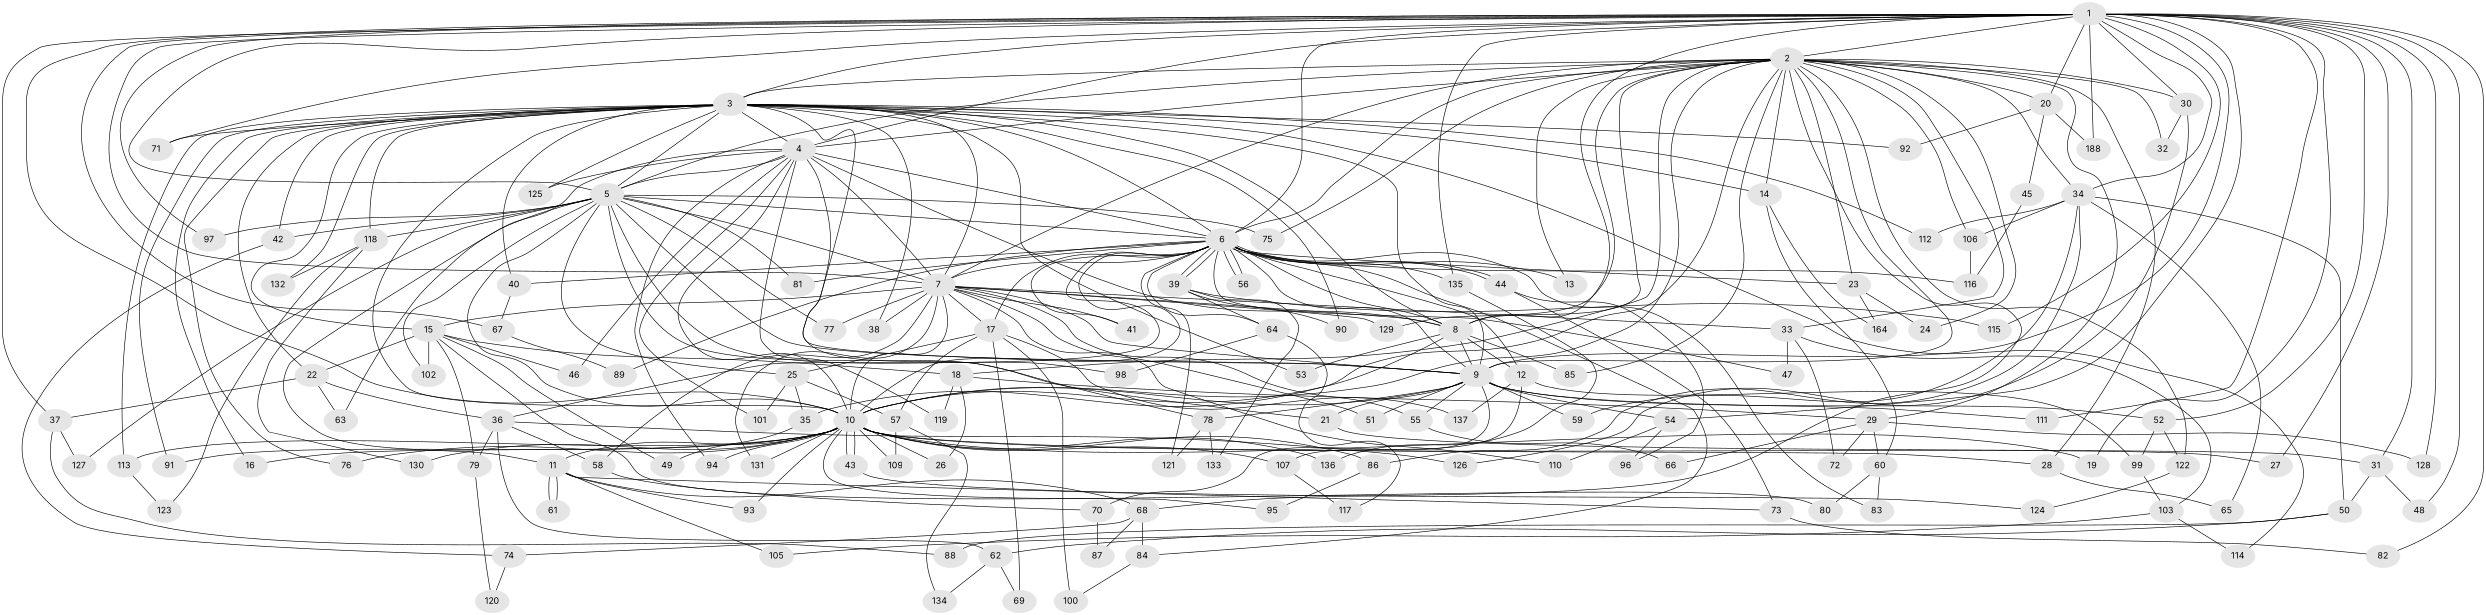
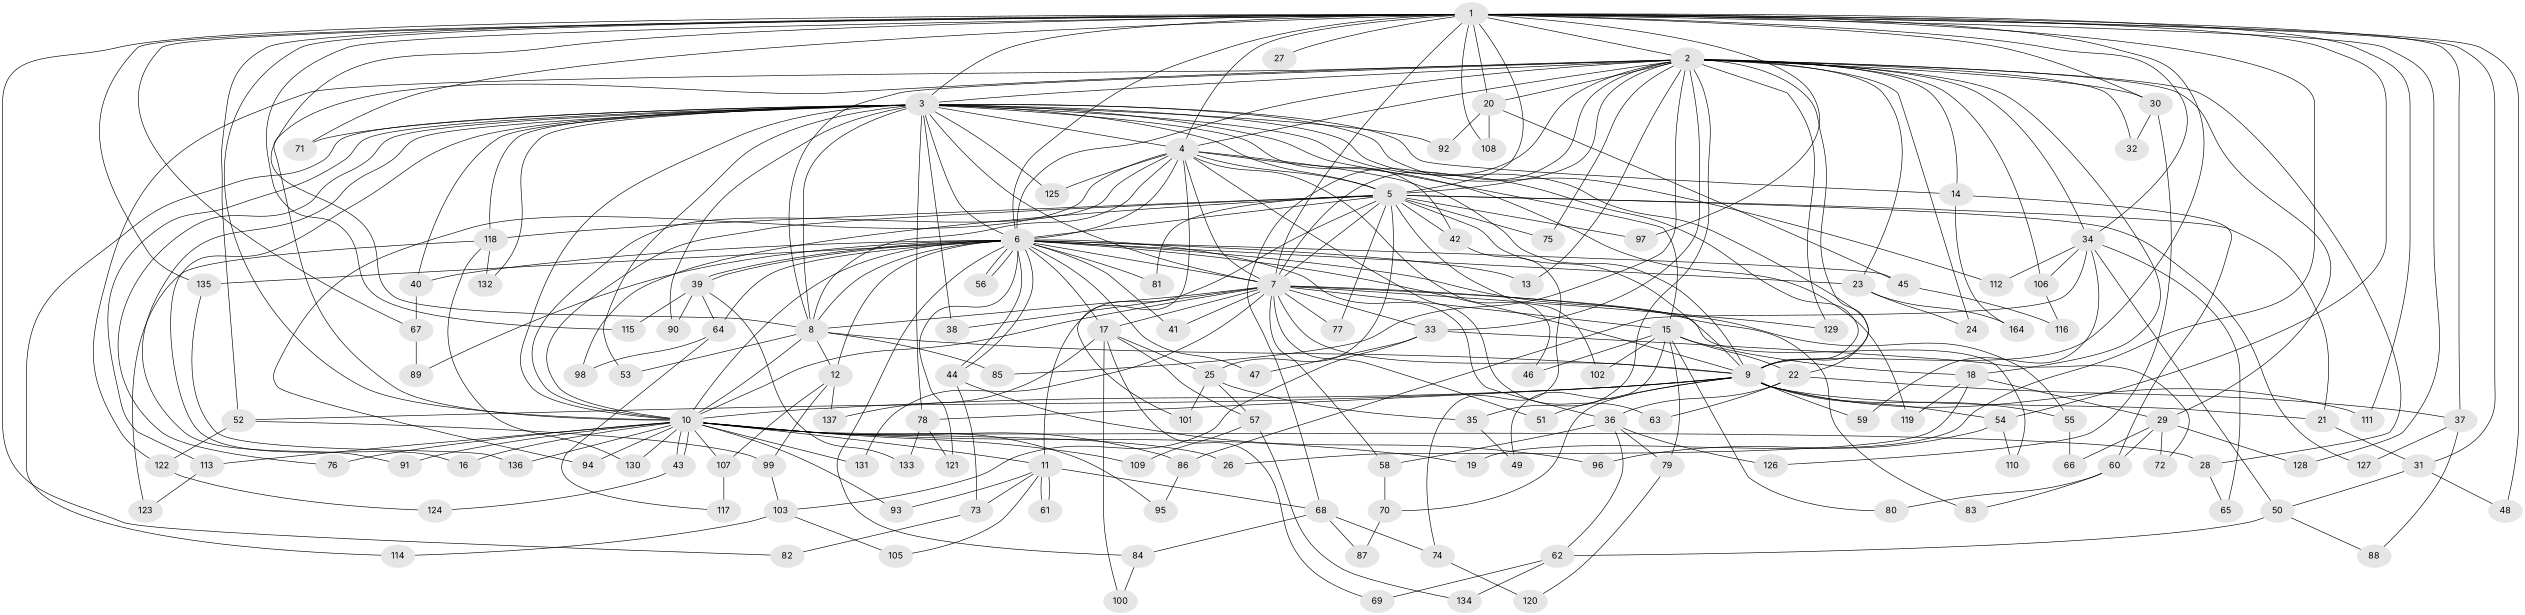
(2094, 149) -> (1489, 149)
(1648, 271) -> (1463, 254)
(1561, 451) -> none
